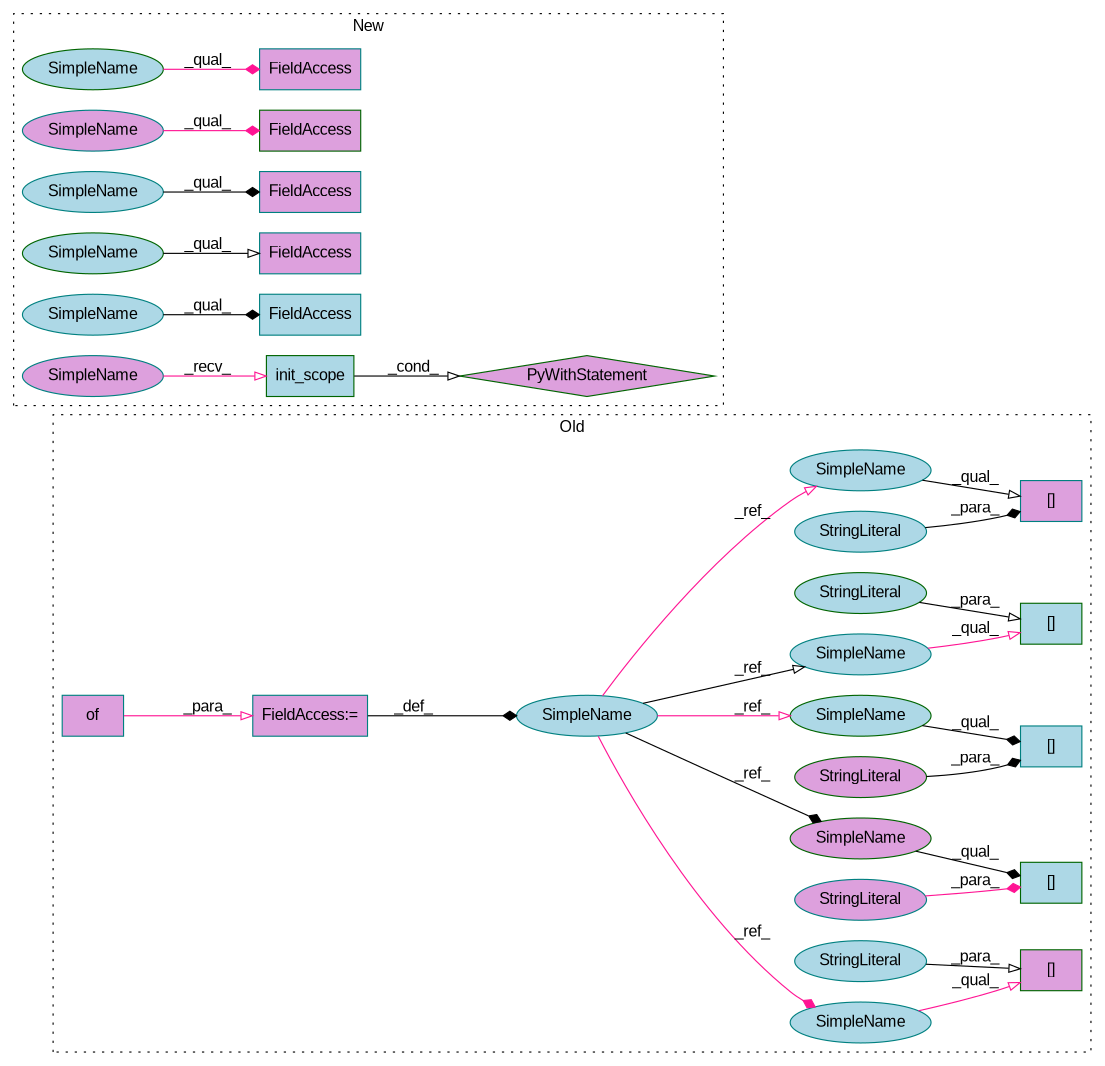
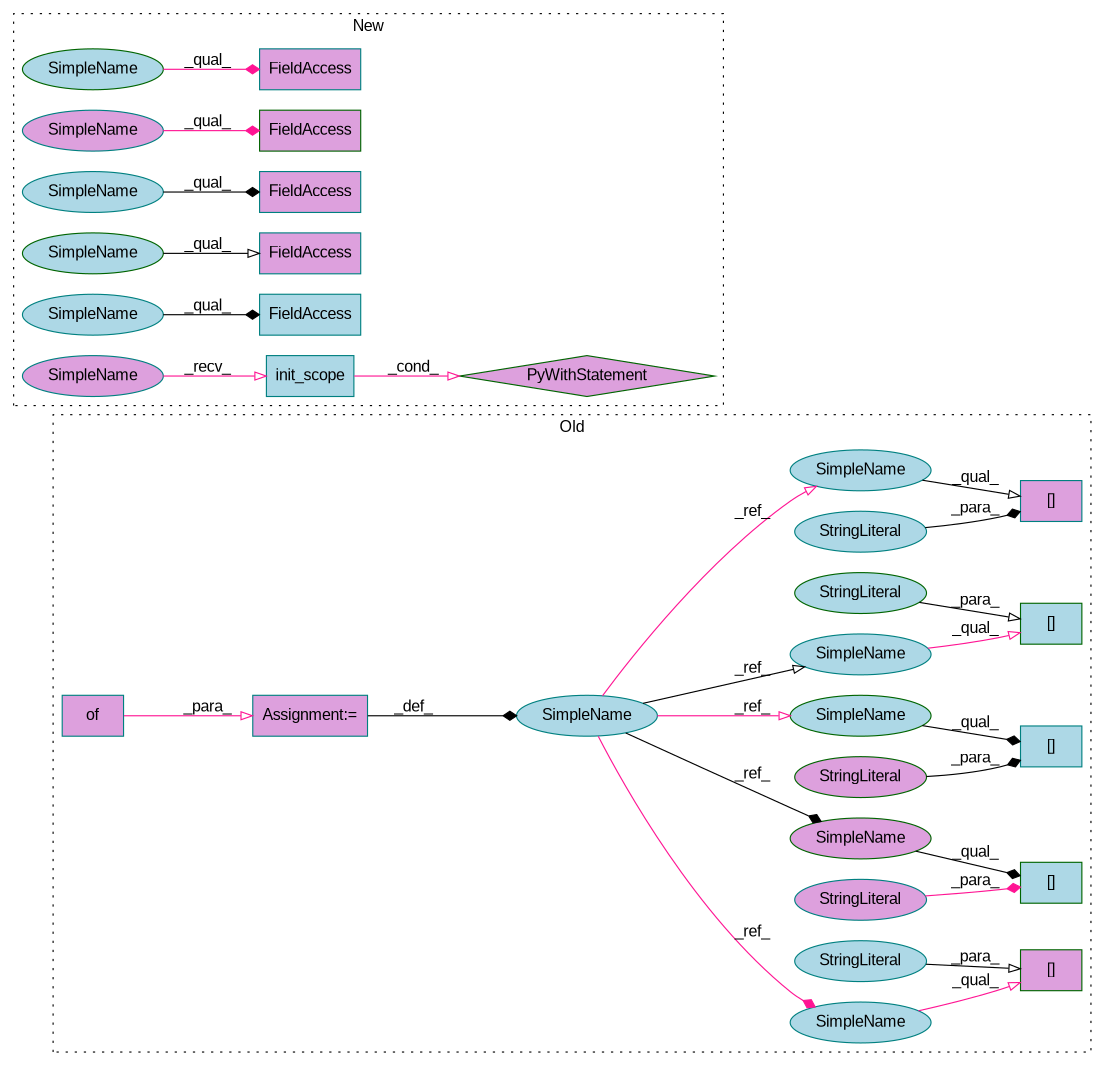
(310, 376) -> (310, 376)
(401, 376) -> (401, 376)
(310, 716) -> (310, 716)
